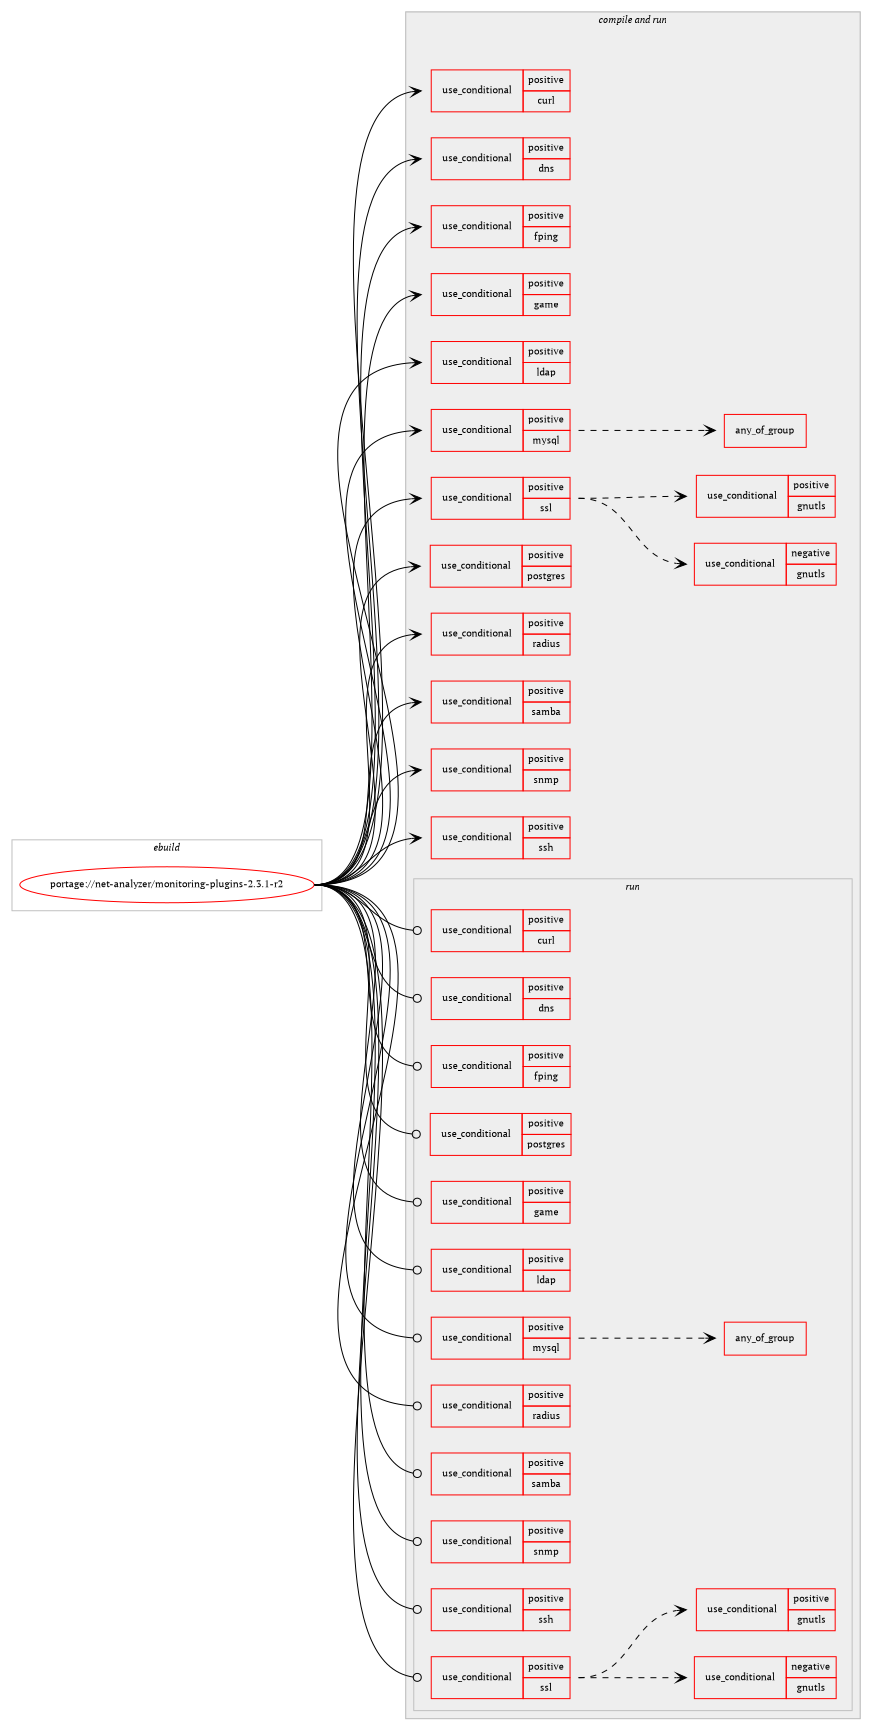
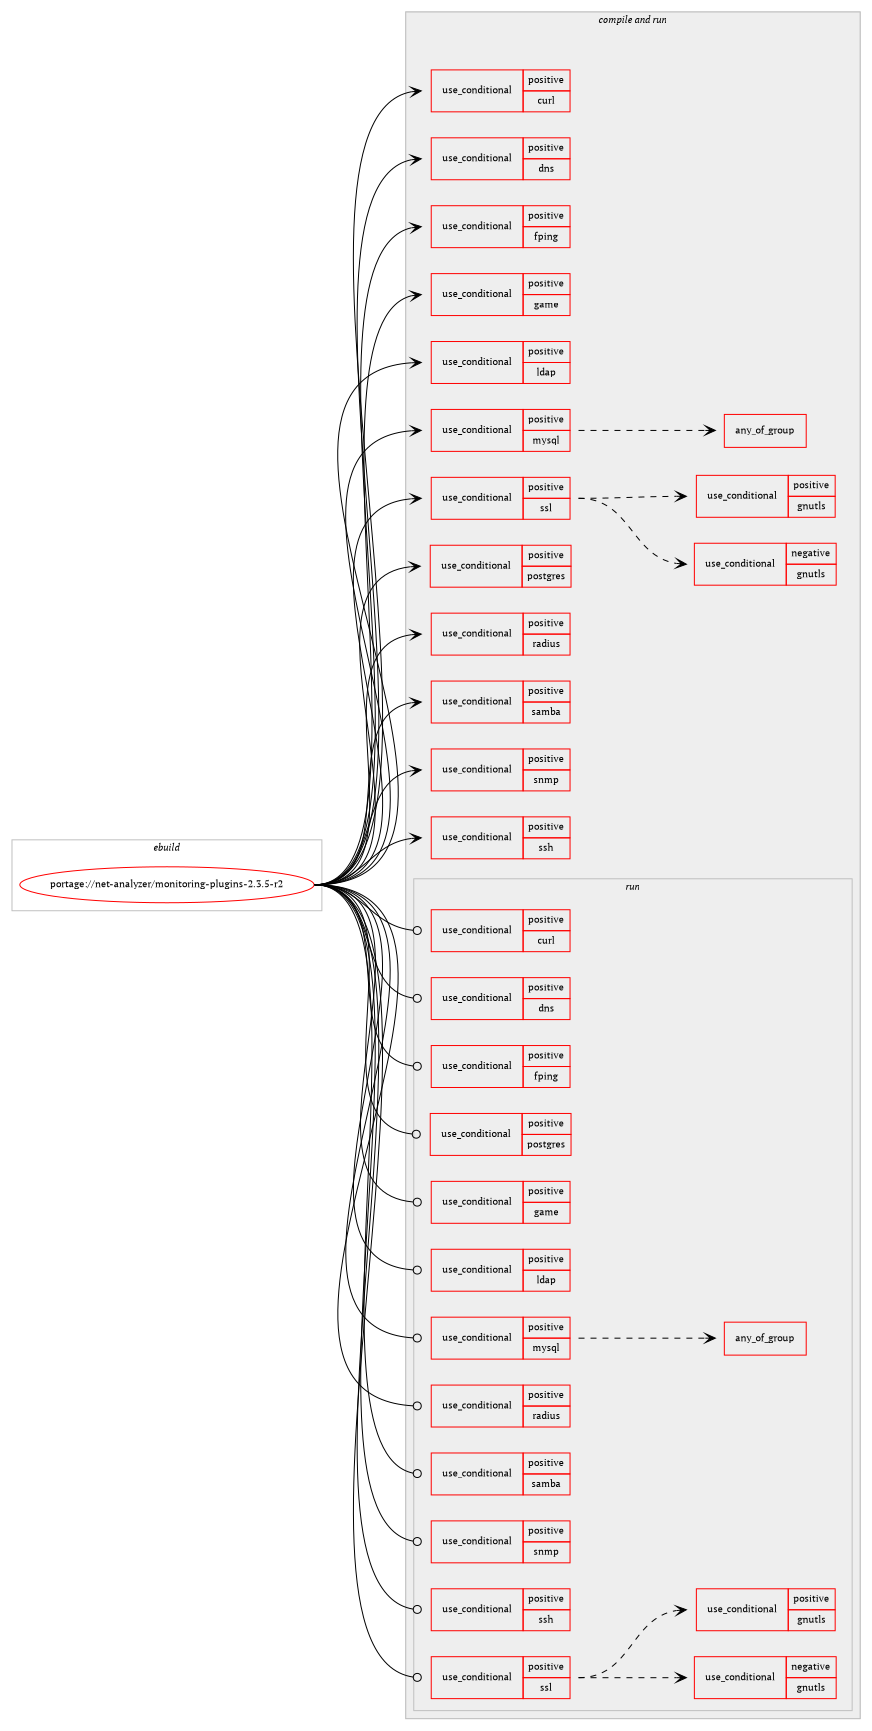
(167, 885) -> (167, 885)
